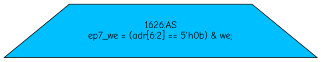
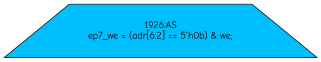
(161, 31) -> (161, 31)
